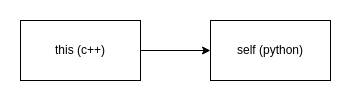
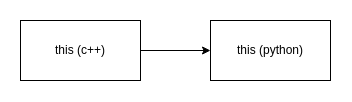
(271, 51) -> (271, 51)
